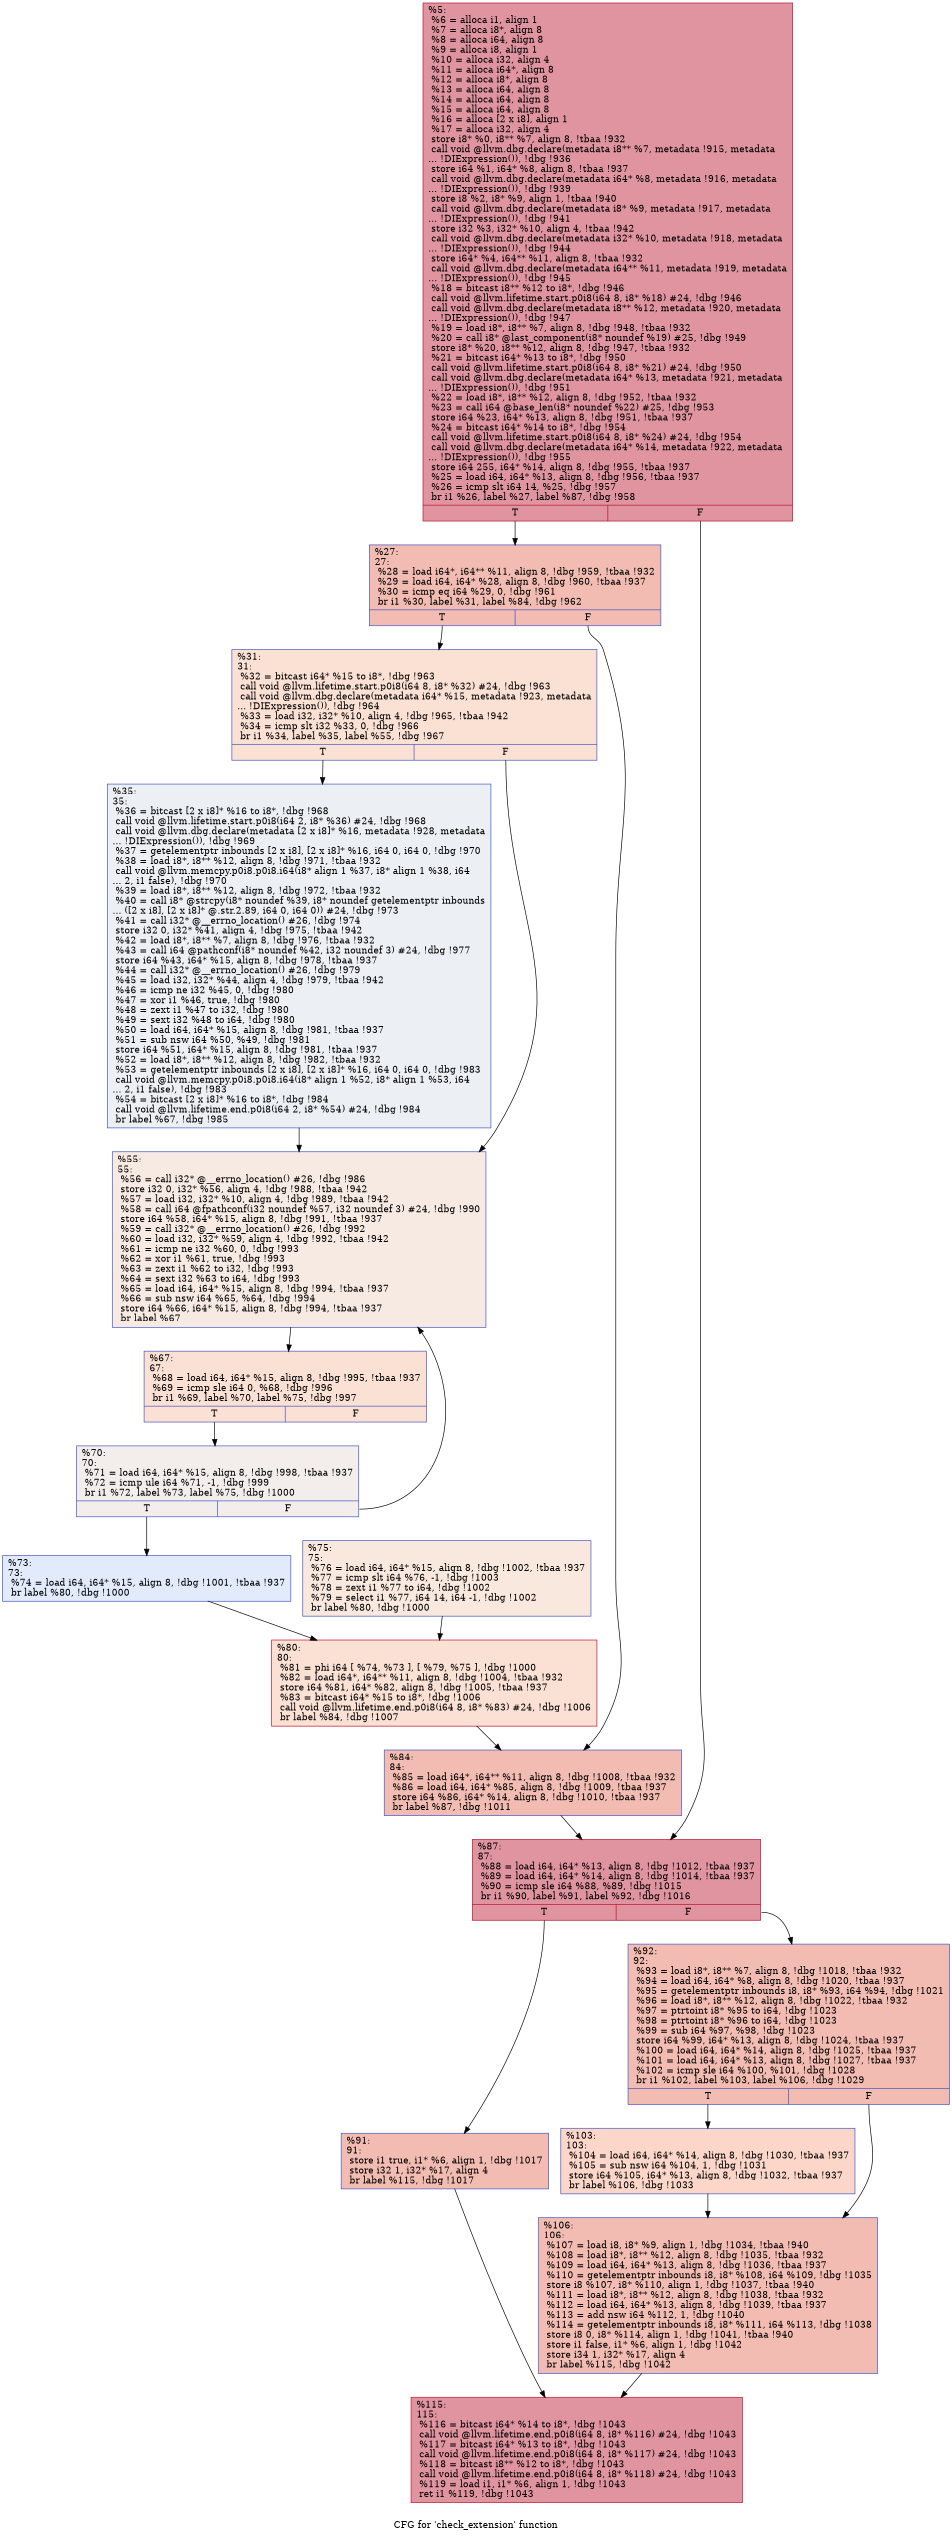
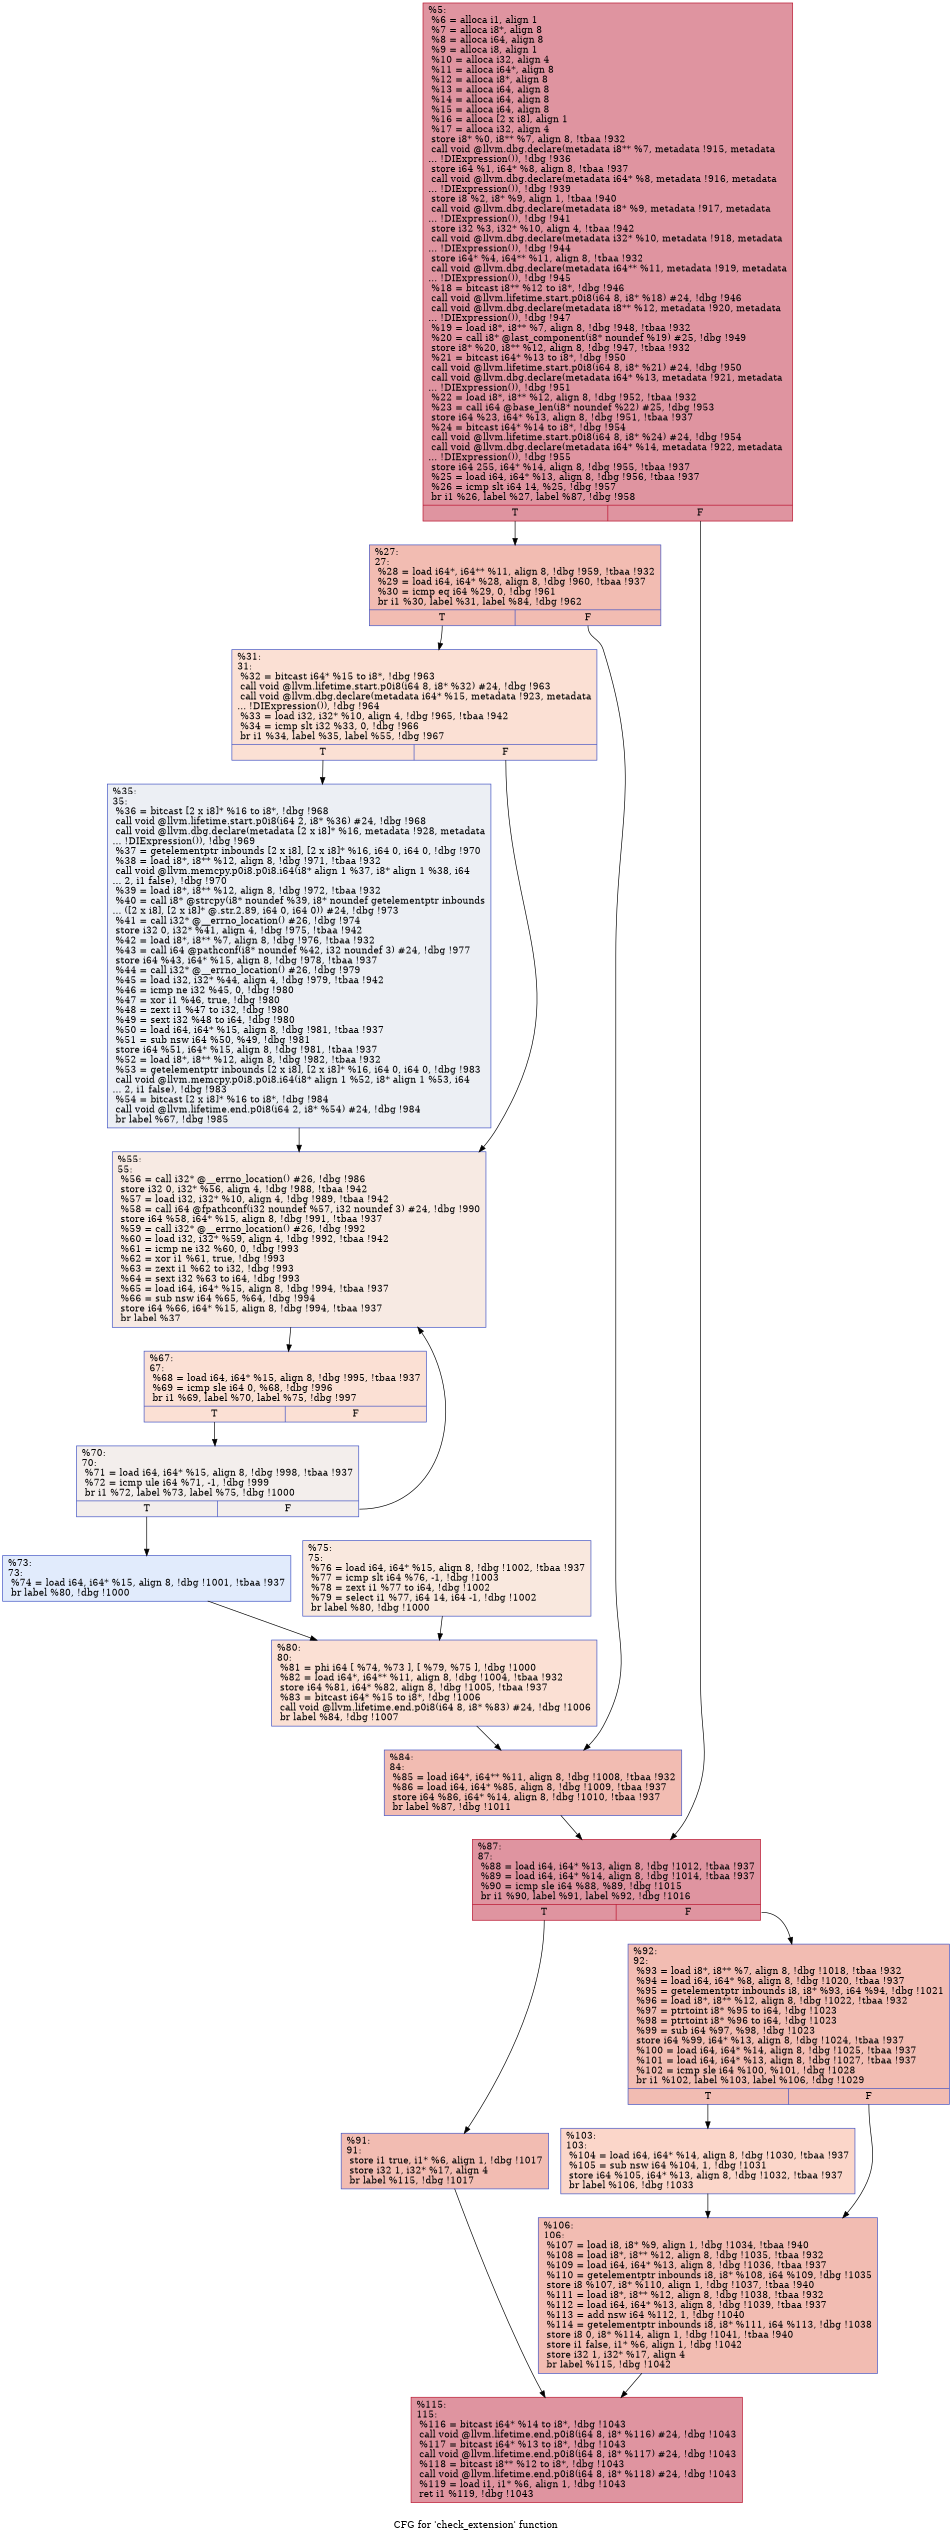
(149, 1319) -> (149, 1319)
(434, 1683) -> (434, 1683)
(614, 2355) -> (614, 2355)
